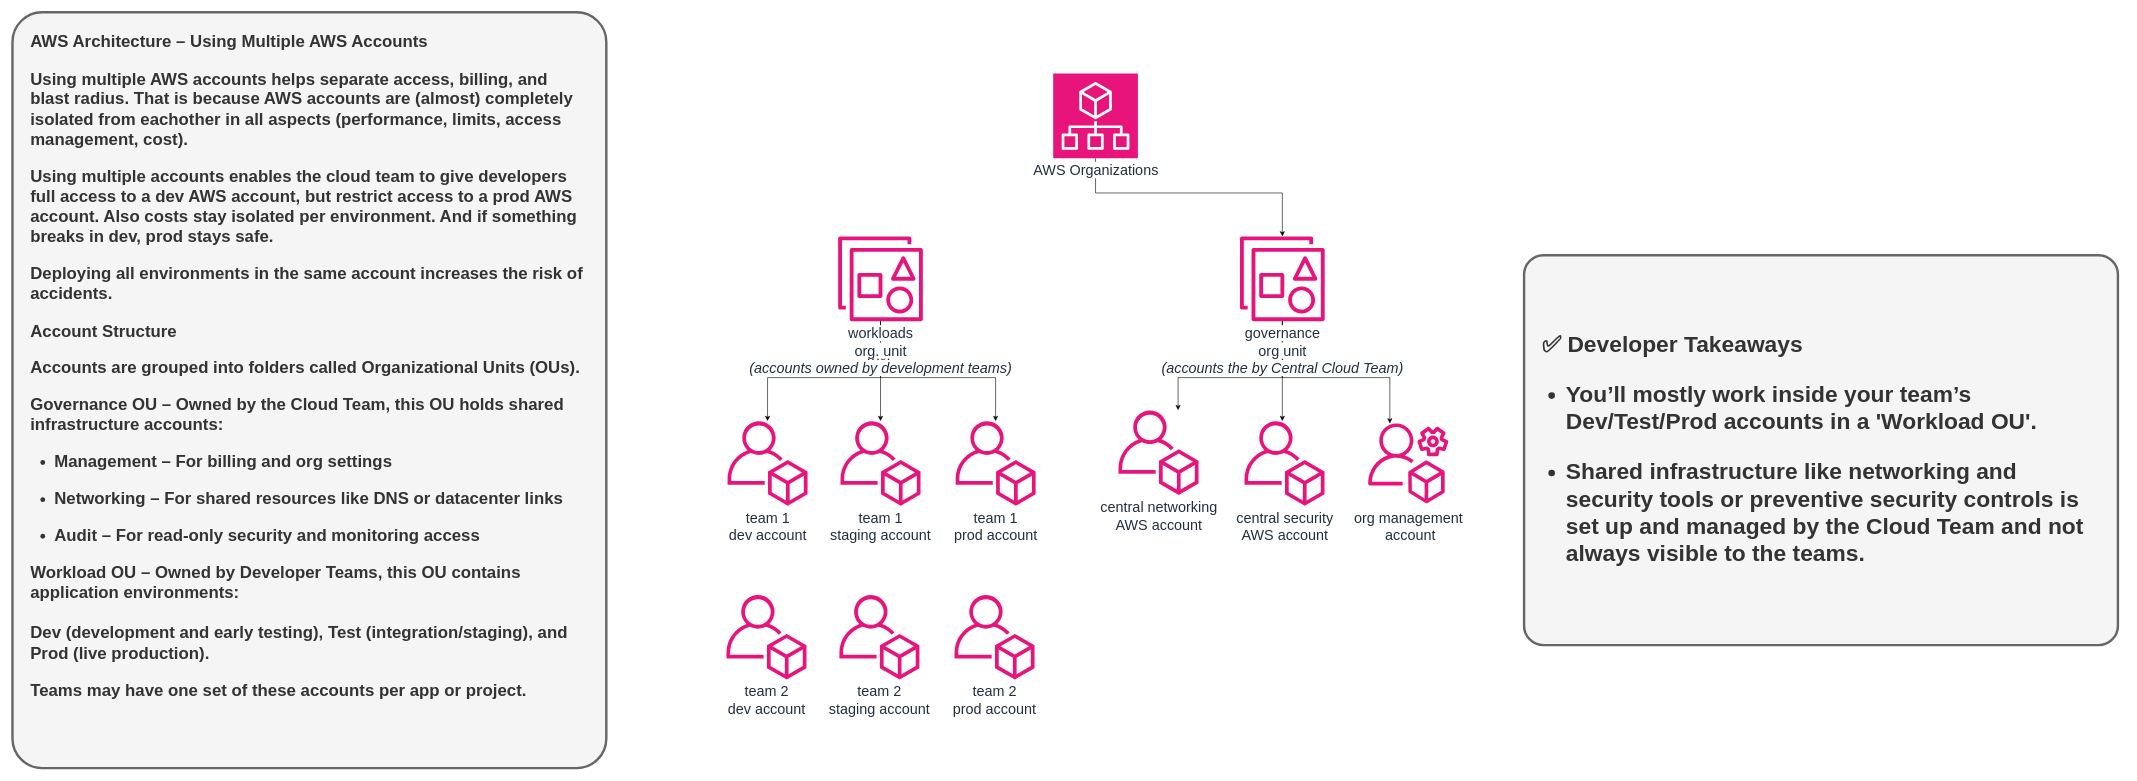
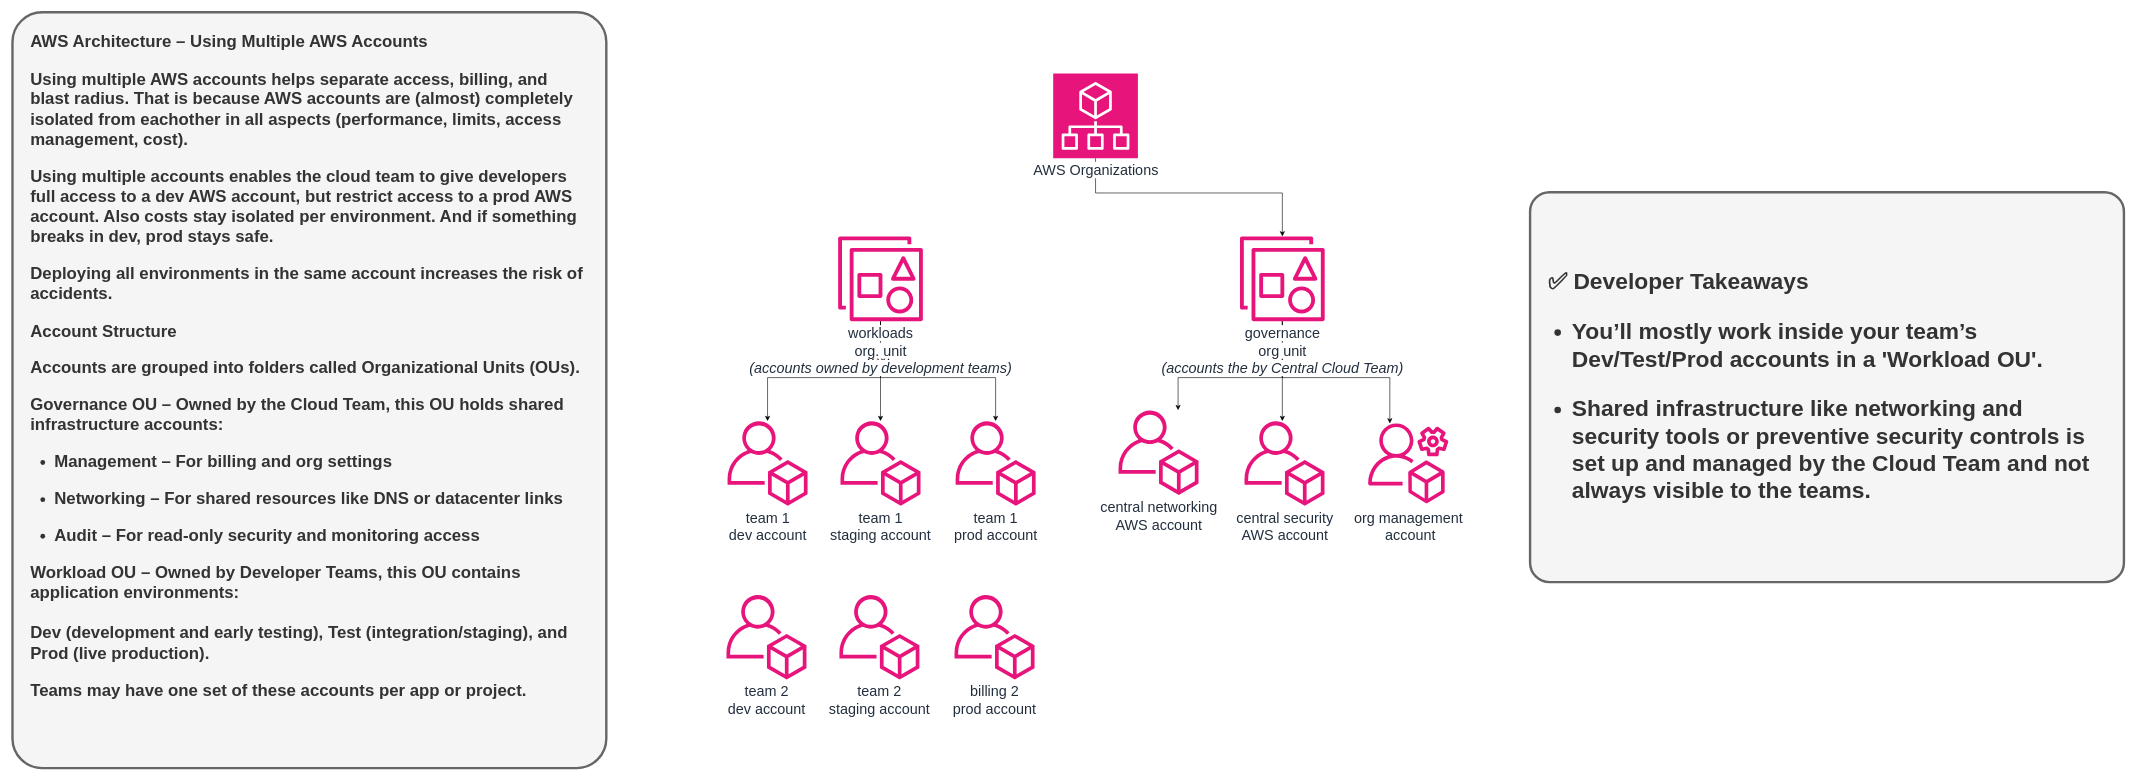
(1821, 450) -> (1827, 387)
(995, 701) -> (995, 701)
